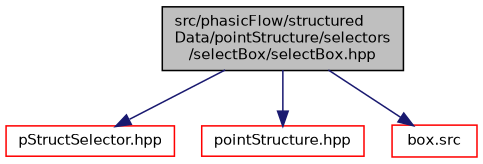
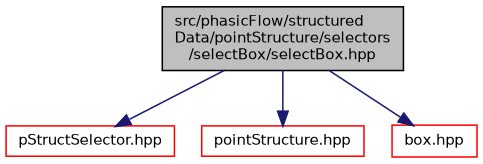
(435, 141) -> (435, 141)
